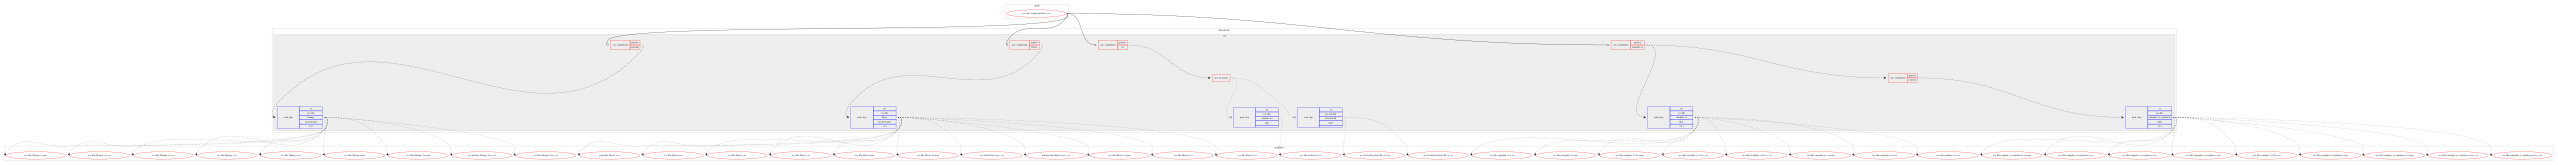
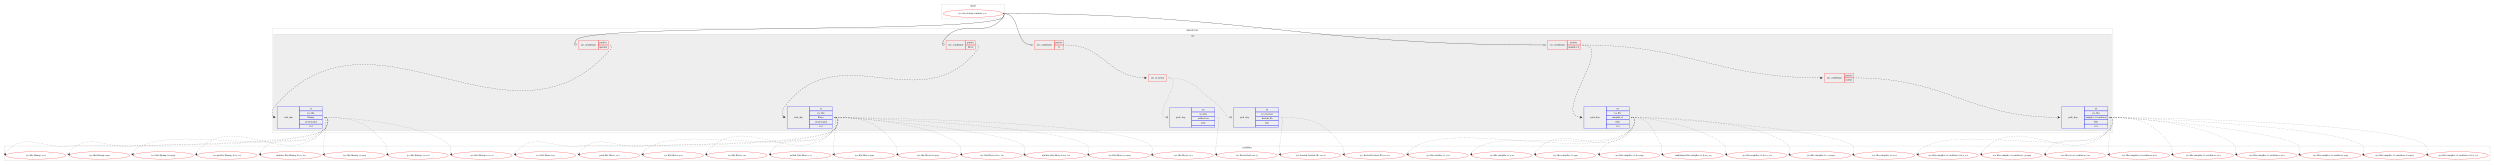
(291, 155) -> none
(546, 155) -> (291, 155)
(801, 155) -> (801, 155)
(1693, 155) -> (1693, 155)
(2076, 155) -> (2076, 155)
(2267, 155) -> (2267, 155)
